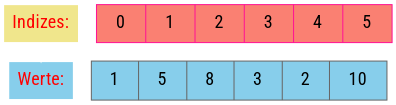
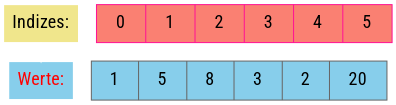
(41, 24) -> (41, 24)
(358, 80) -> (358, 80)
